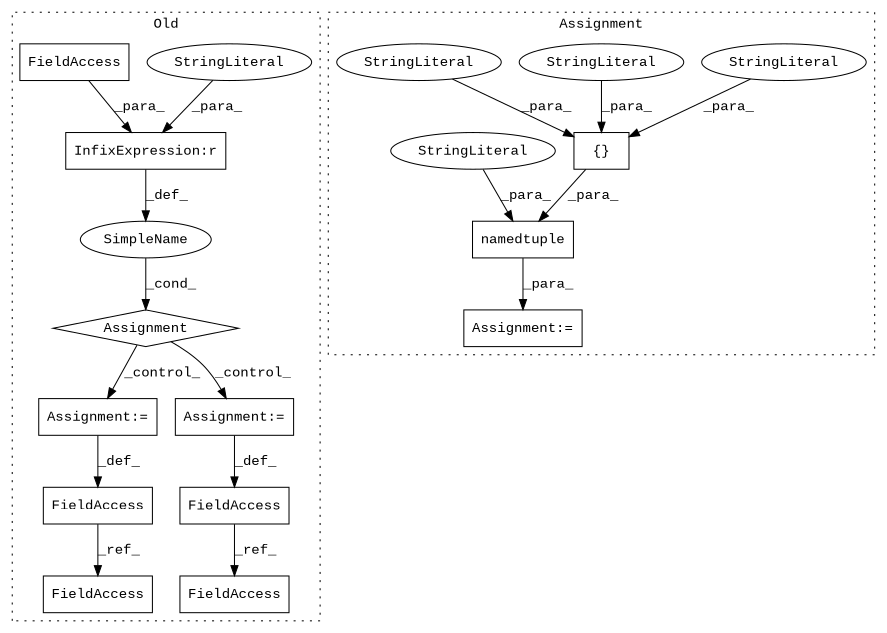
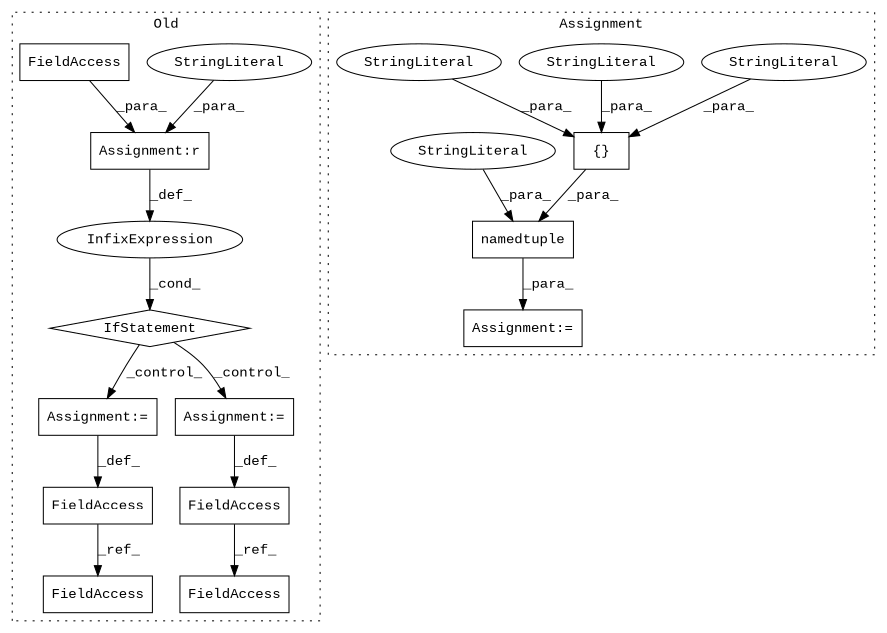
(146, 151) -> (150, 151)
(146, 240) -> (150, 240)
(146, 328) -> (150, 328)
